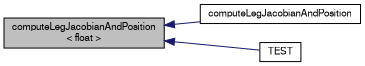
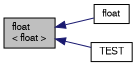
(280, 14) -> (112, 14)
(84, 33) -> (30, 33)
